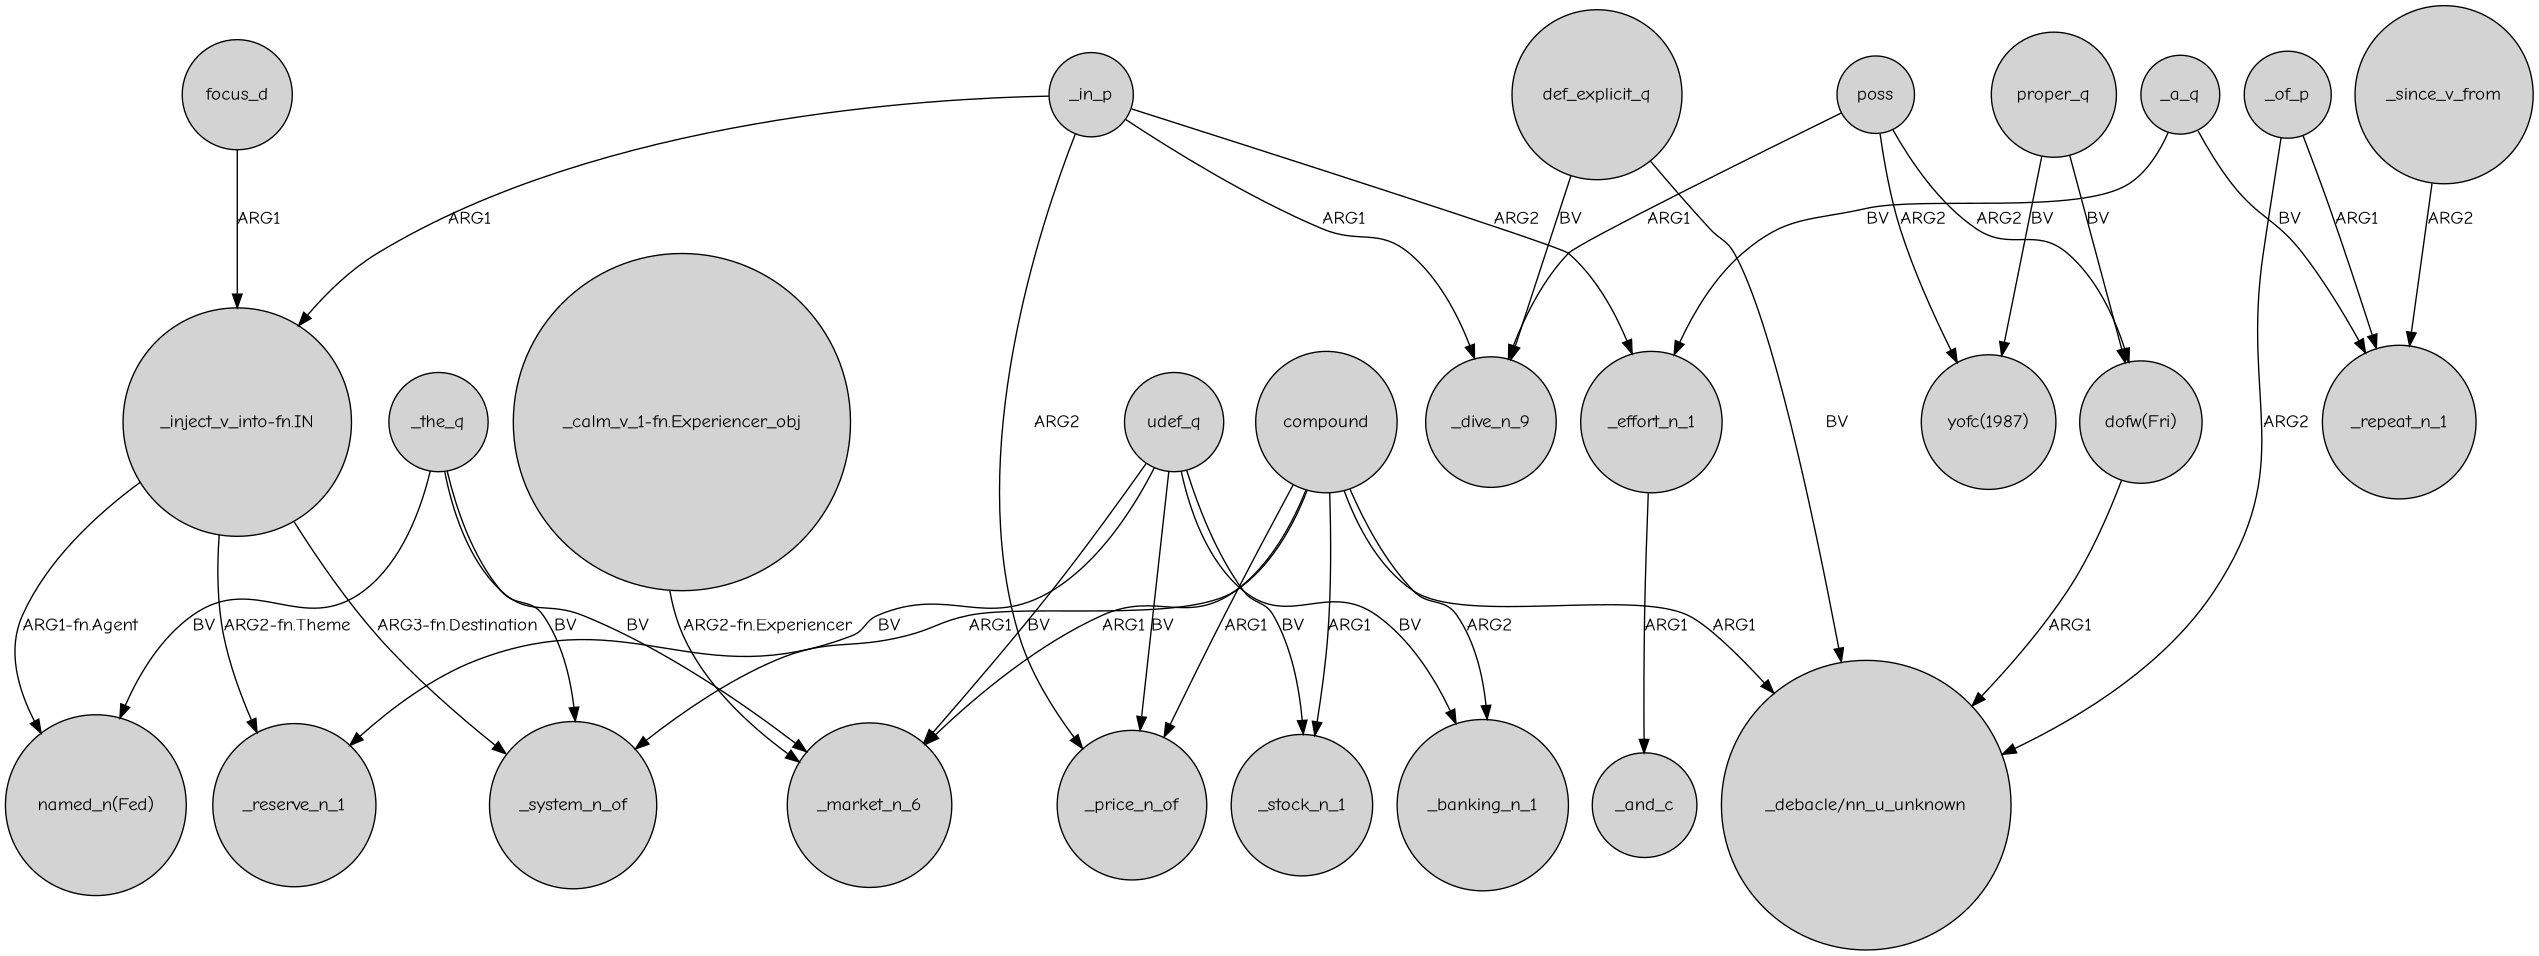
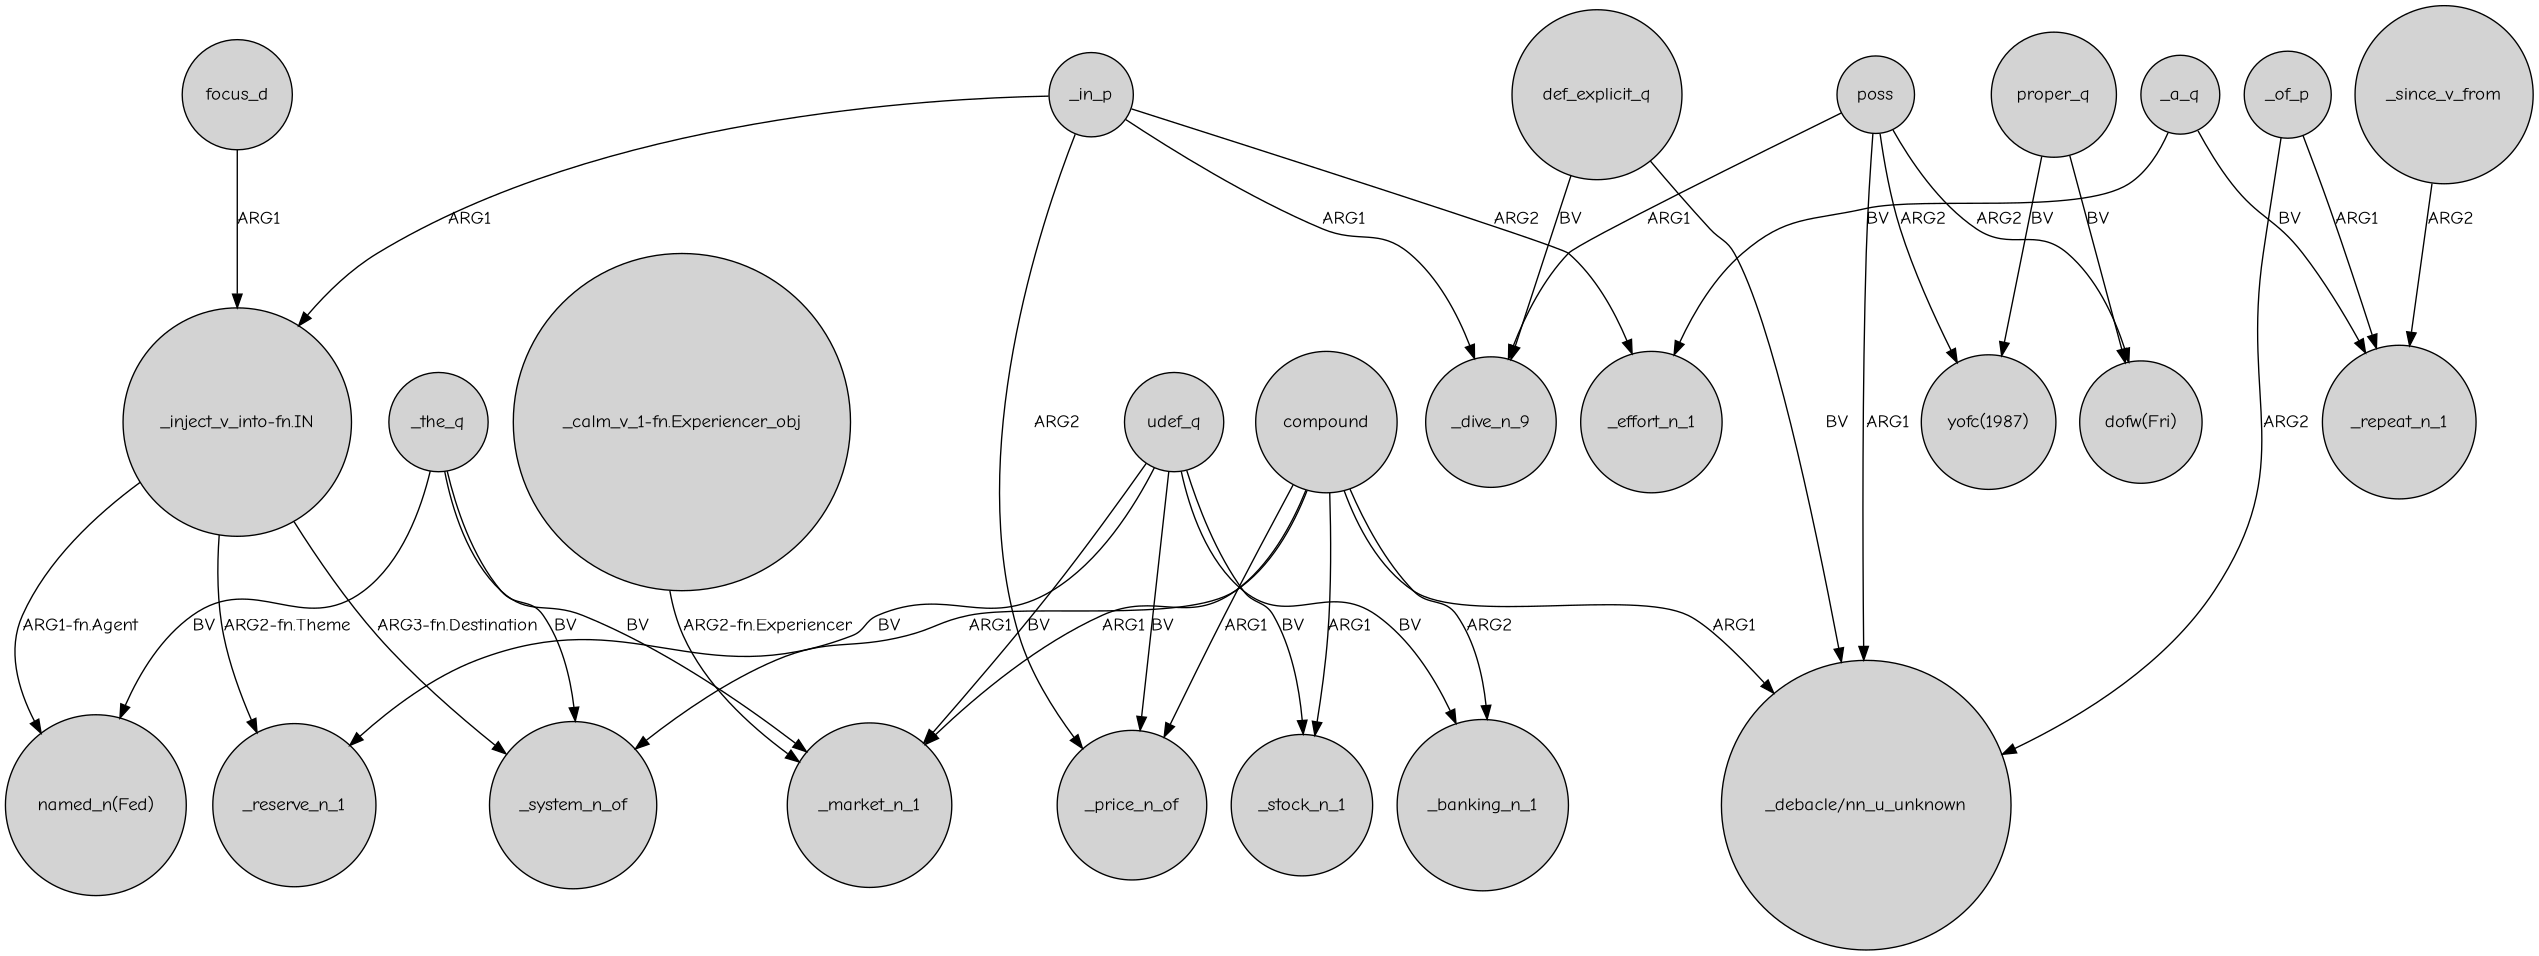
(2064, 596) -> (1864, 390)
(870, 805) -> (870, 805)
(1645, 805) -> none
